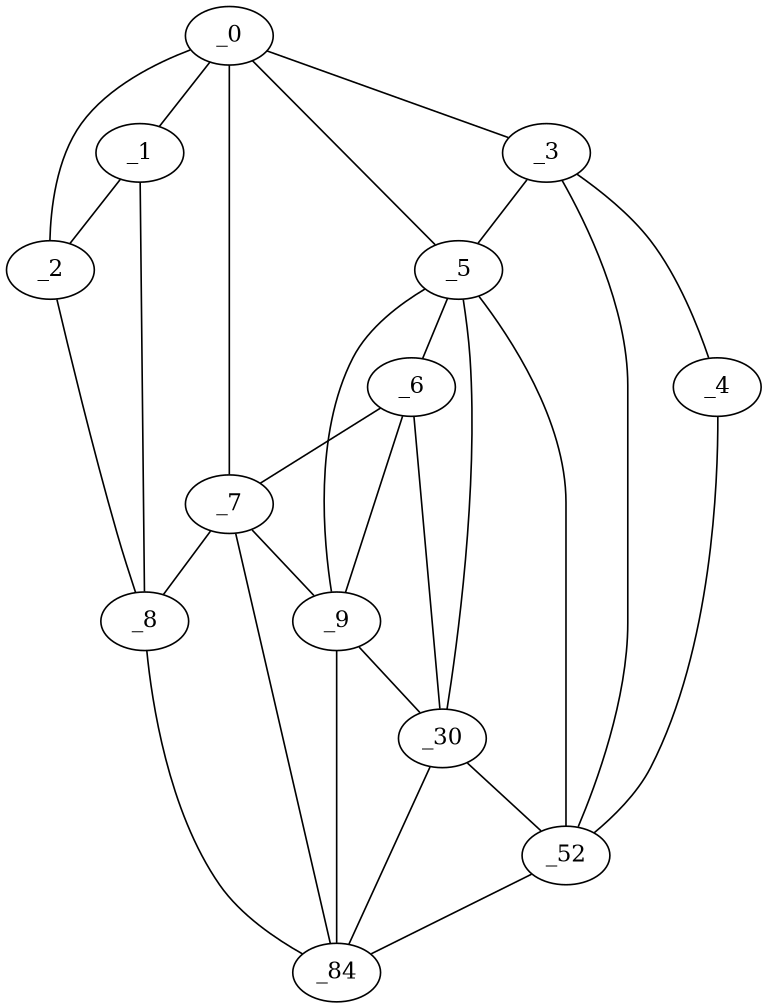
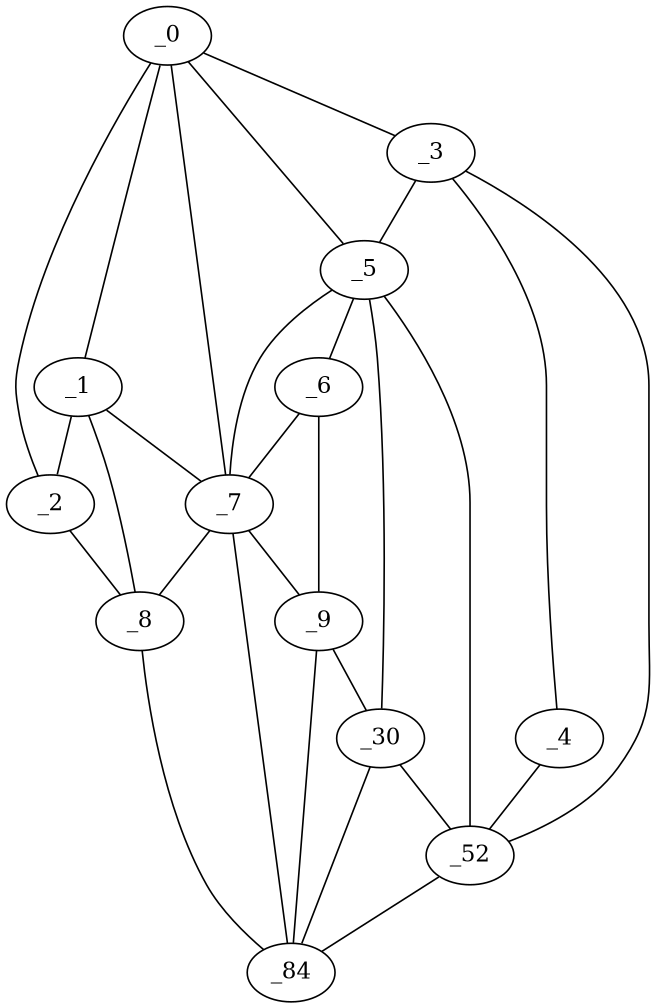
(331, 423) -> (255, 368)
none -> (154, 446)
(427, 563) -> none
